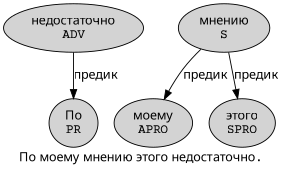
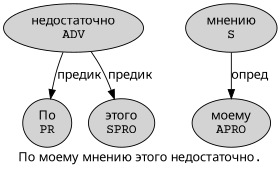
(232, 71) -> (103, 70)
(205, 75) -> (250, 75)
